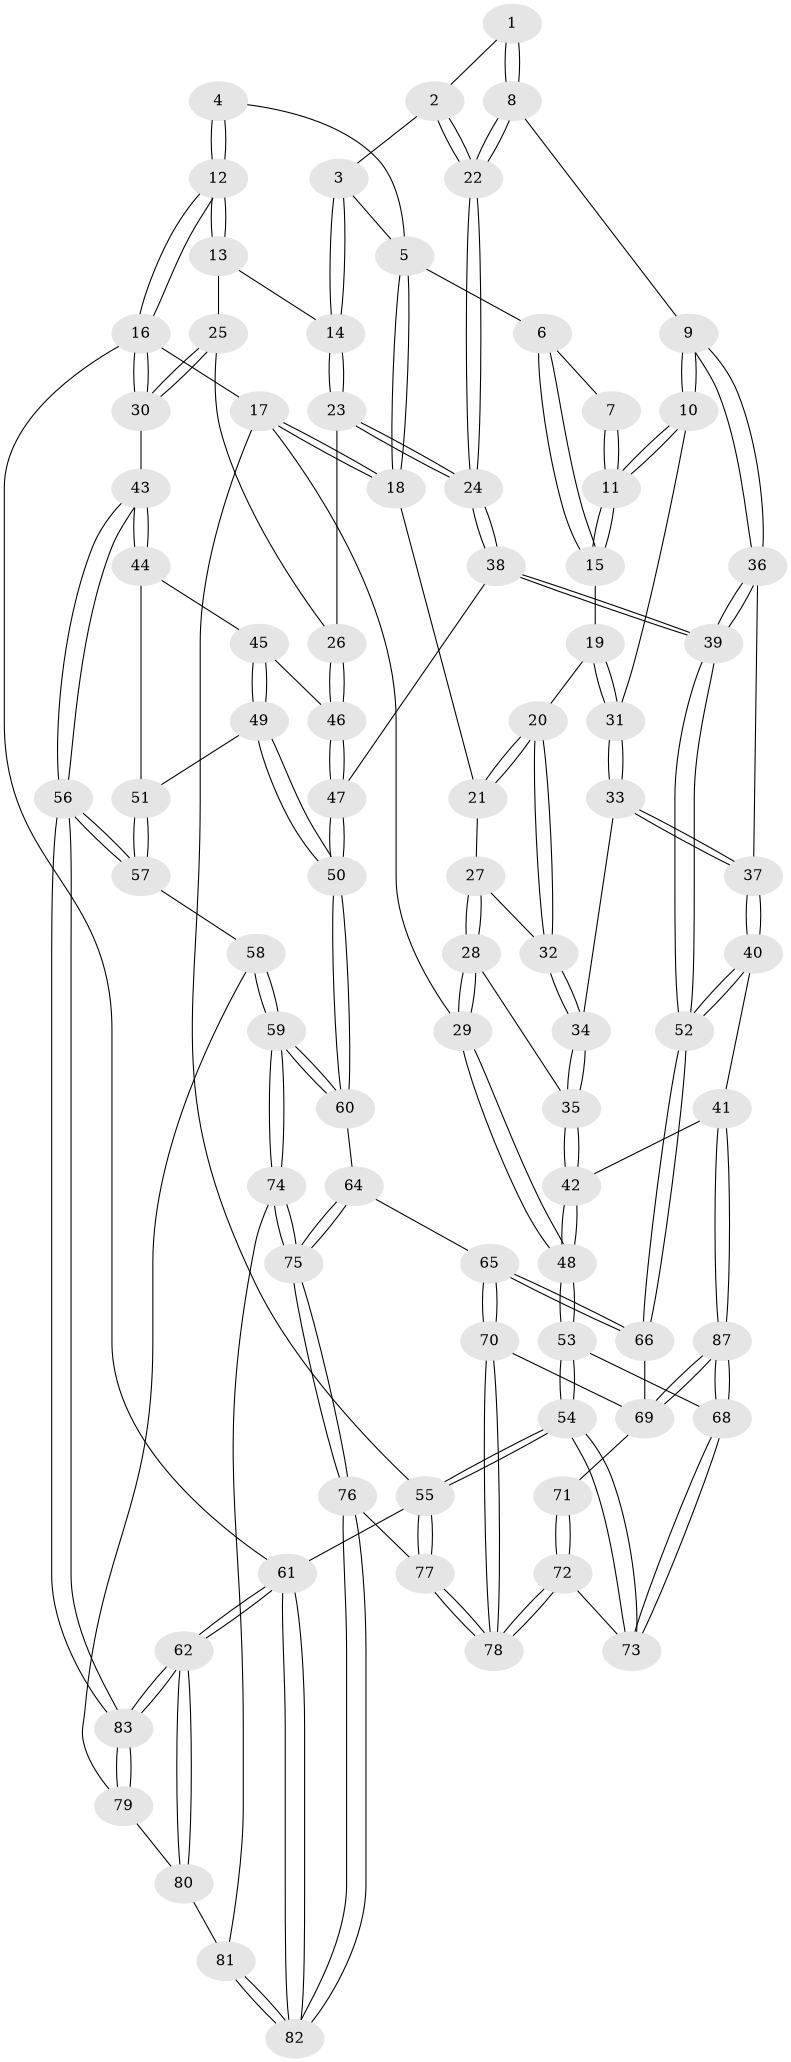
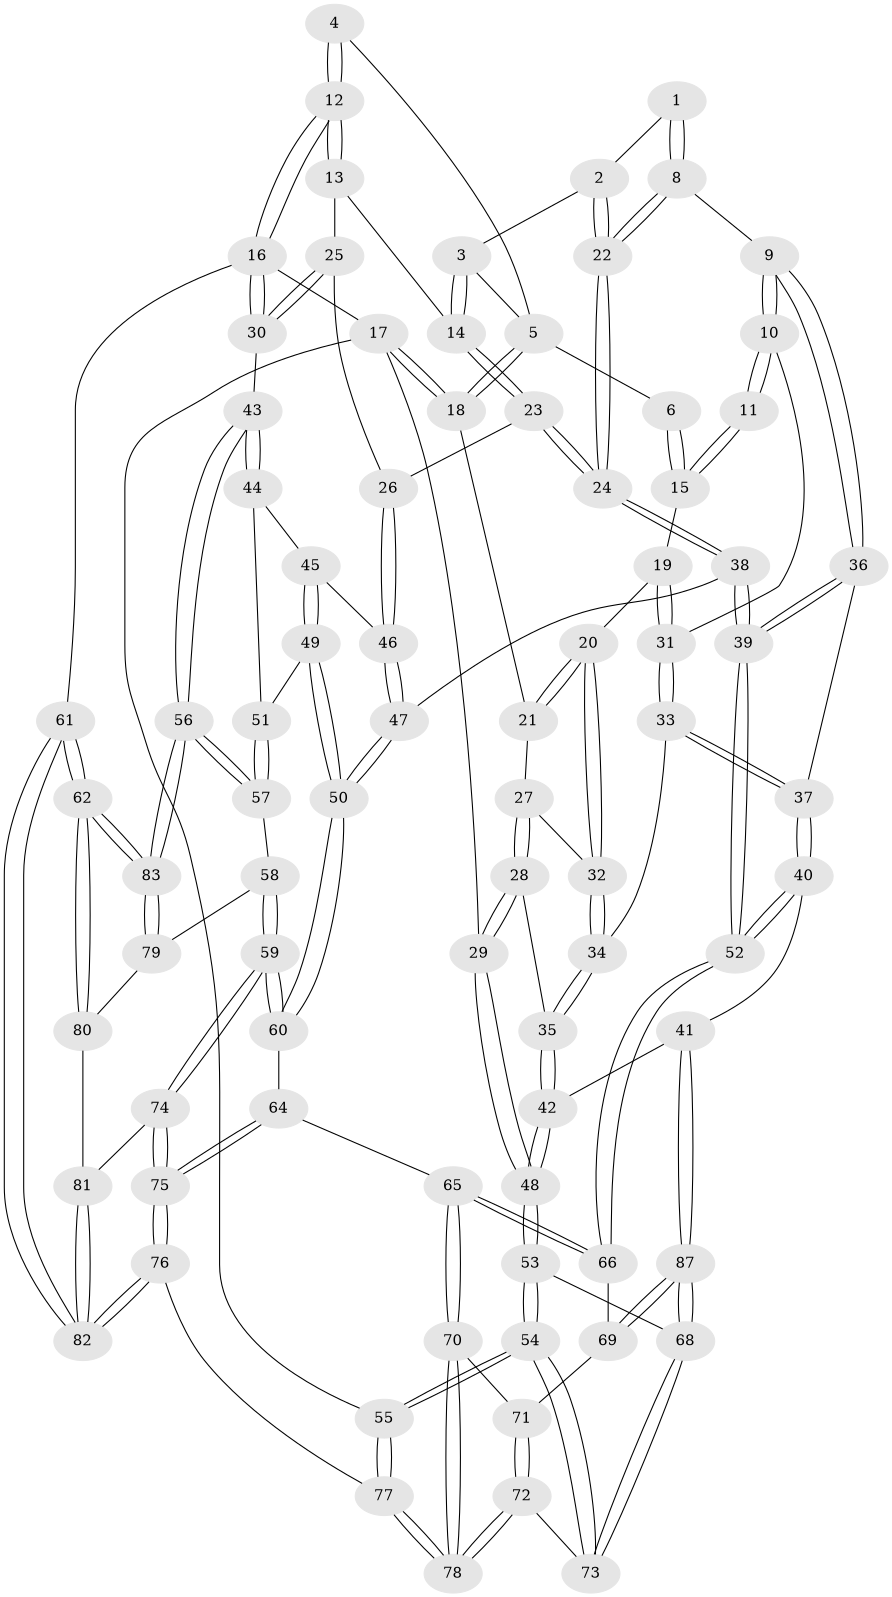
(611, 411) -> none
(567, 1380) -> (488, 1380)
(352, 1538) -> none
